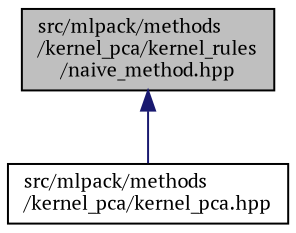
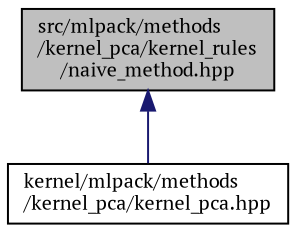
(148, 194) -> (148, 194)
